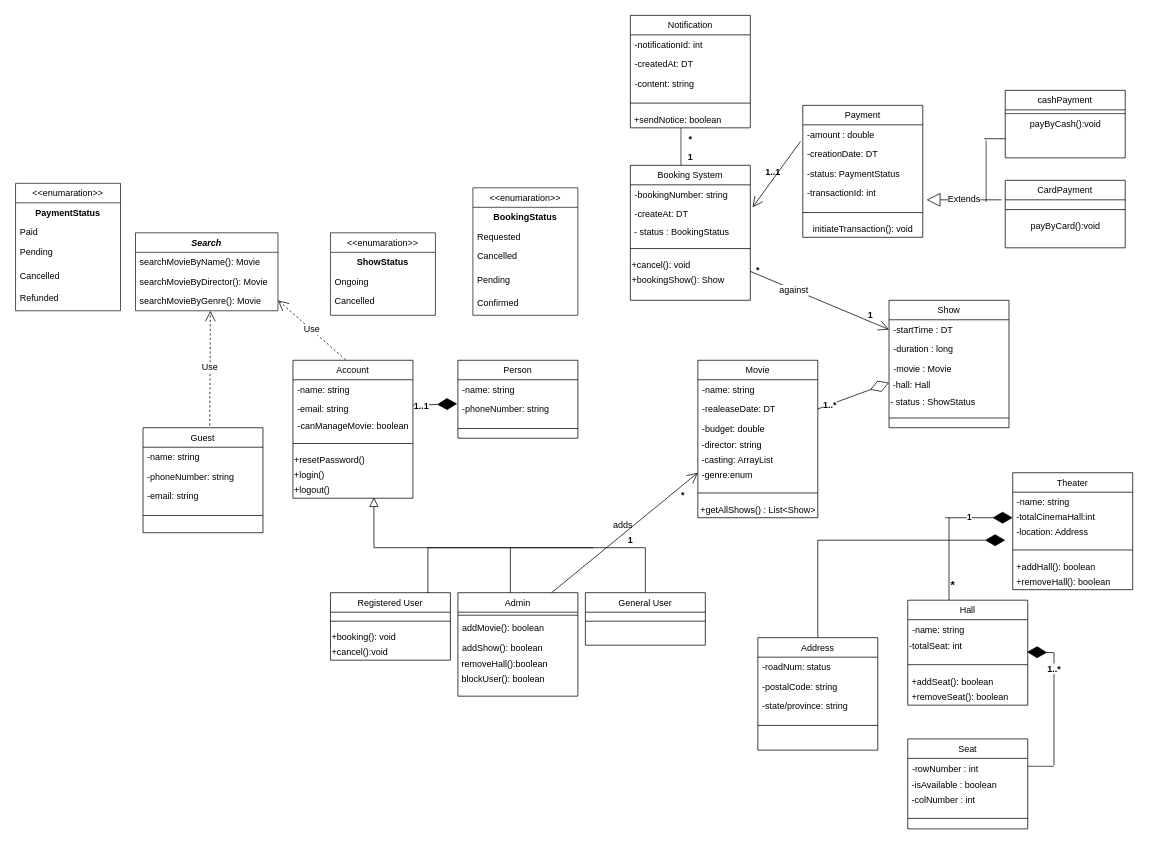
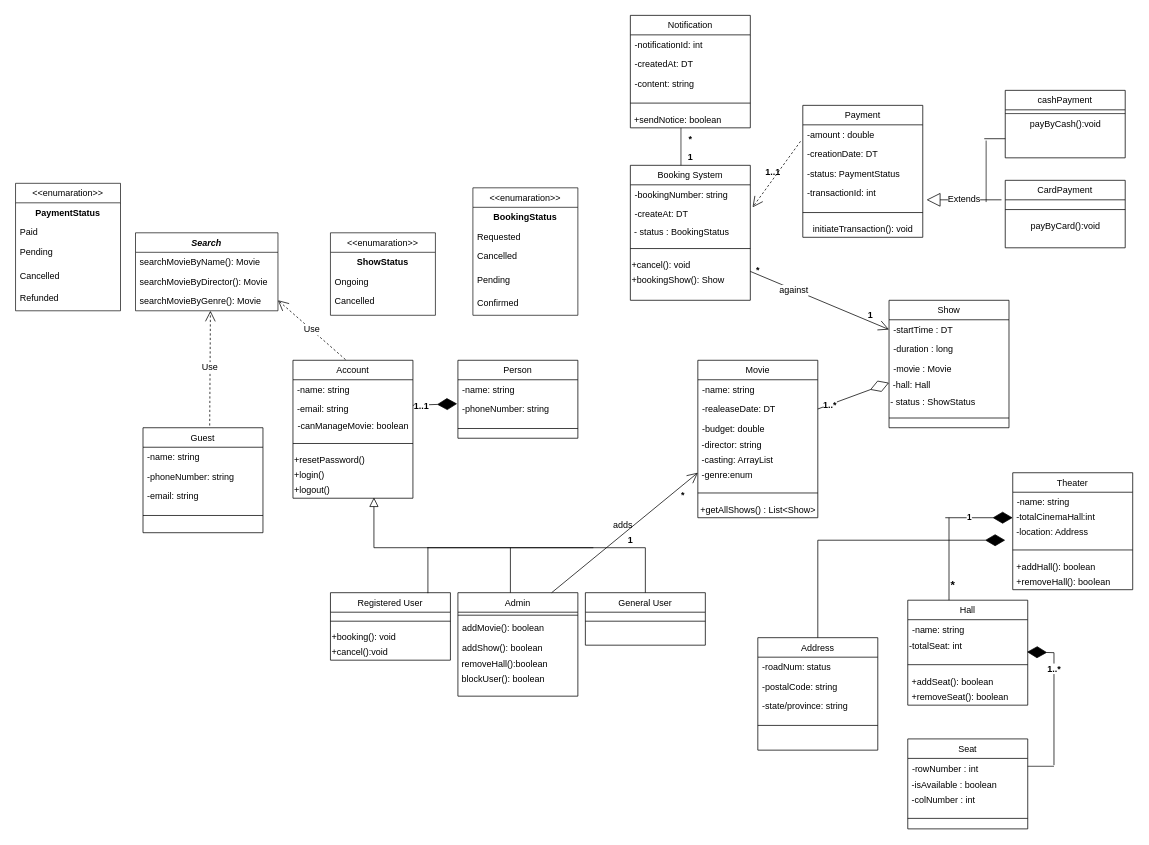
(777, 173) -> (777, 173)
